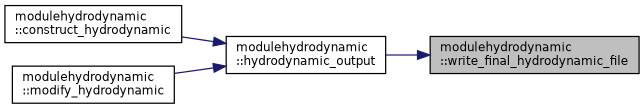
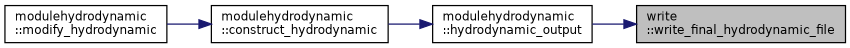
(535, 55) -> (741, 24)
(194, 71) -> (183, 24)
